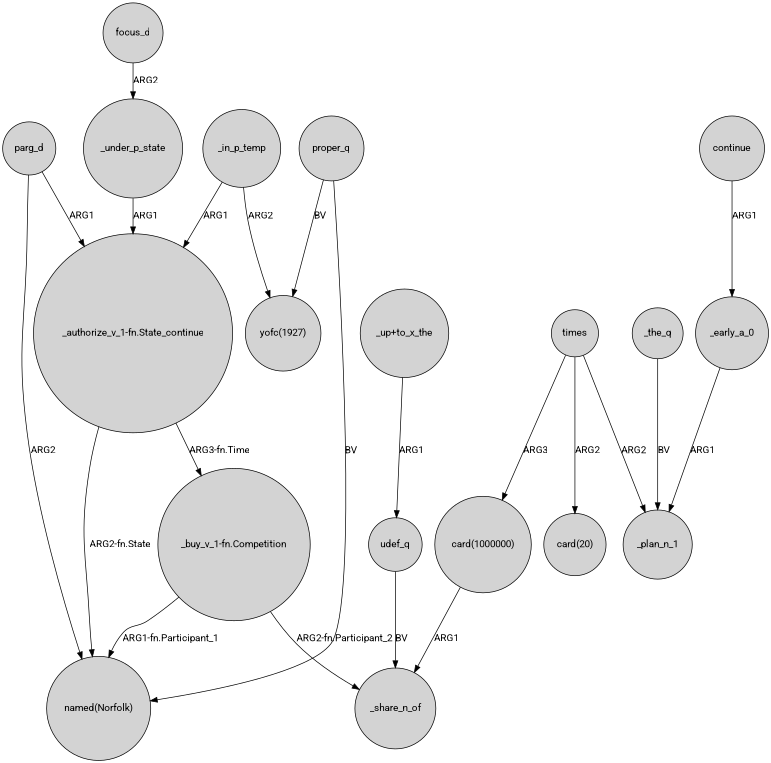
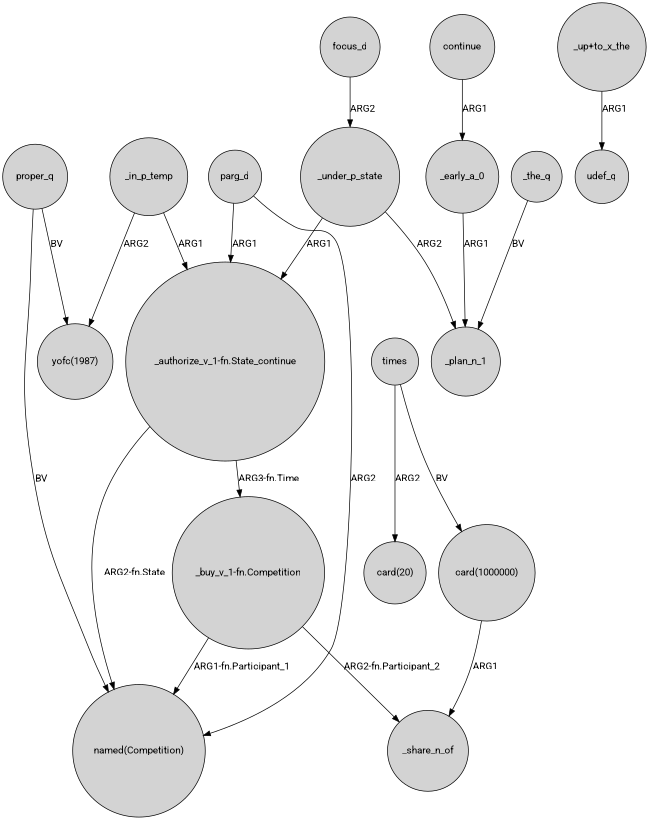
(283, 333) -> (75, 362)
(613, 431) -> (426, 263)
(536, 451) -> (442, 479)
(395, 616) -> none
(99, 708) -> (139, 751)
